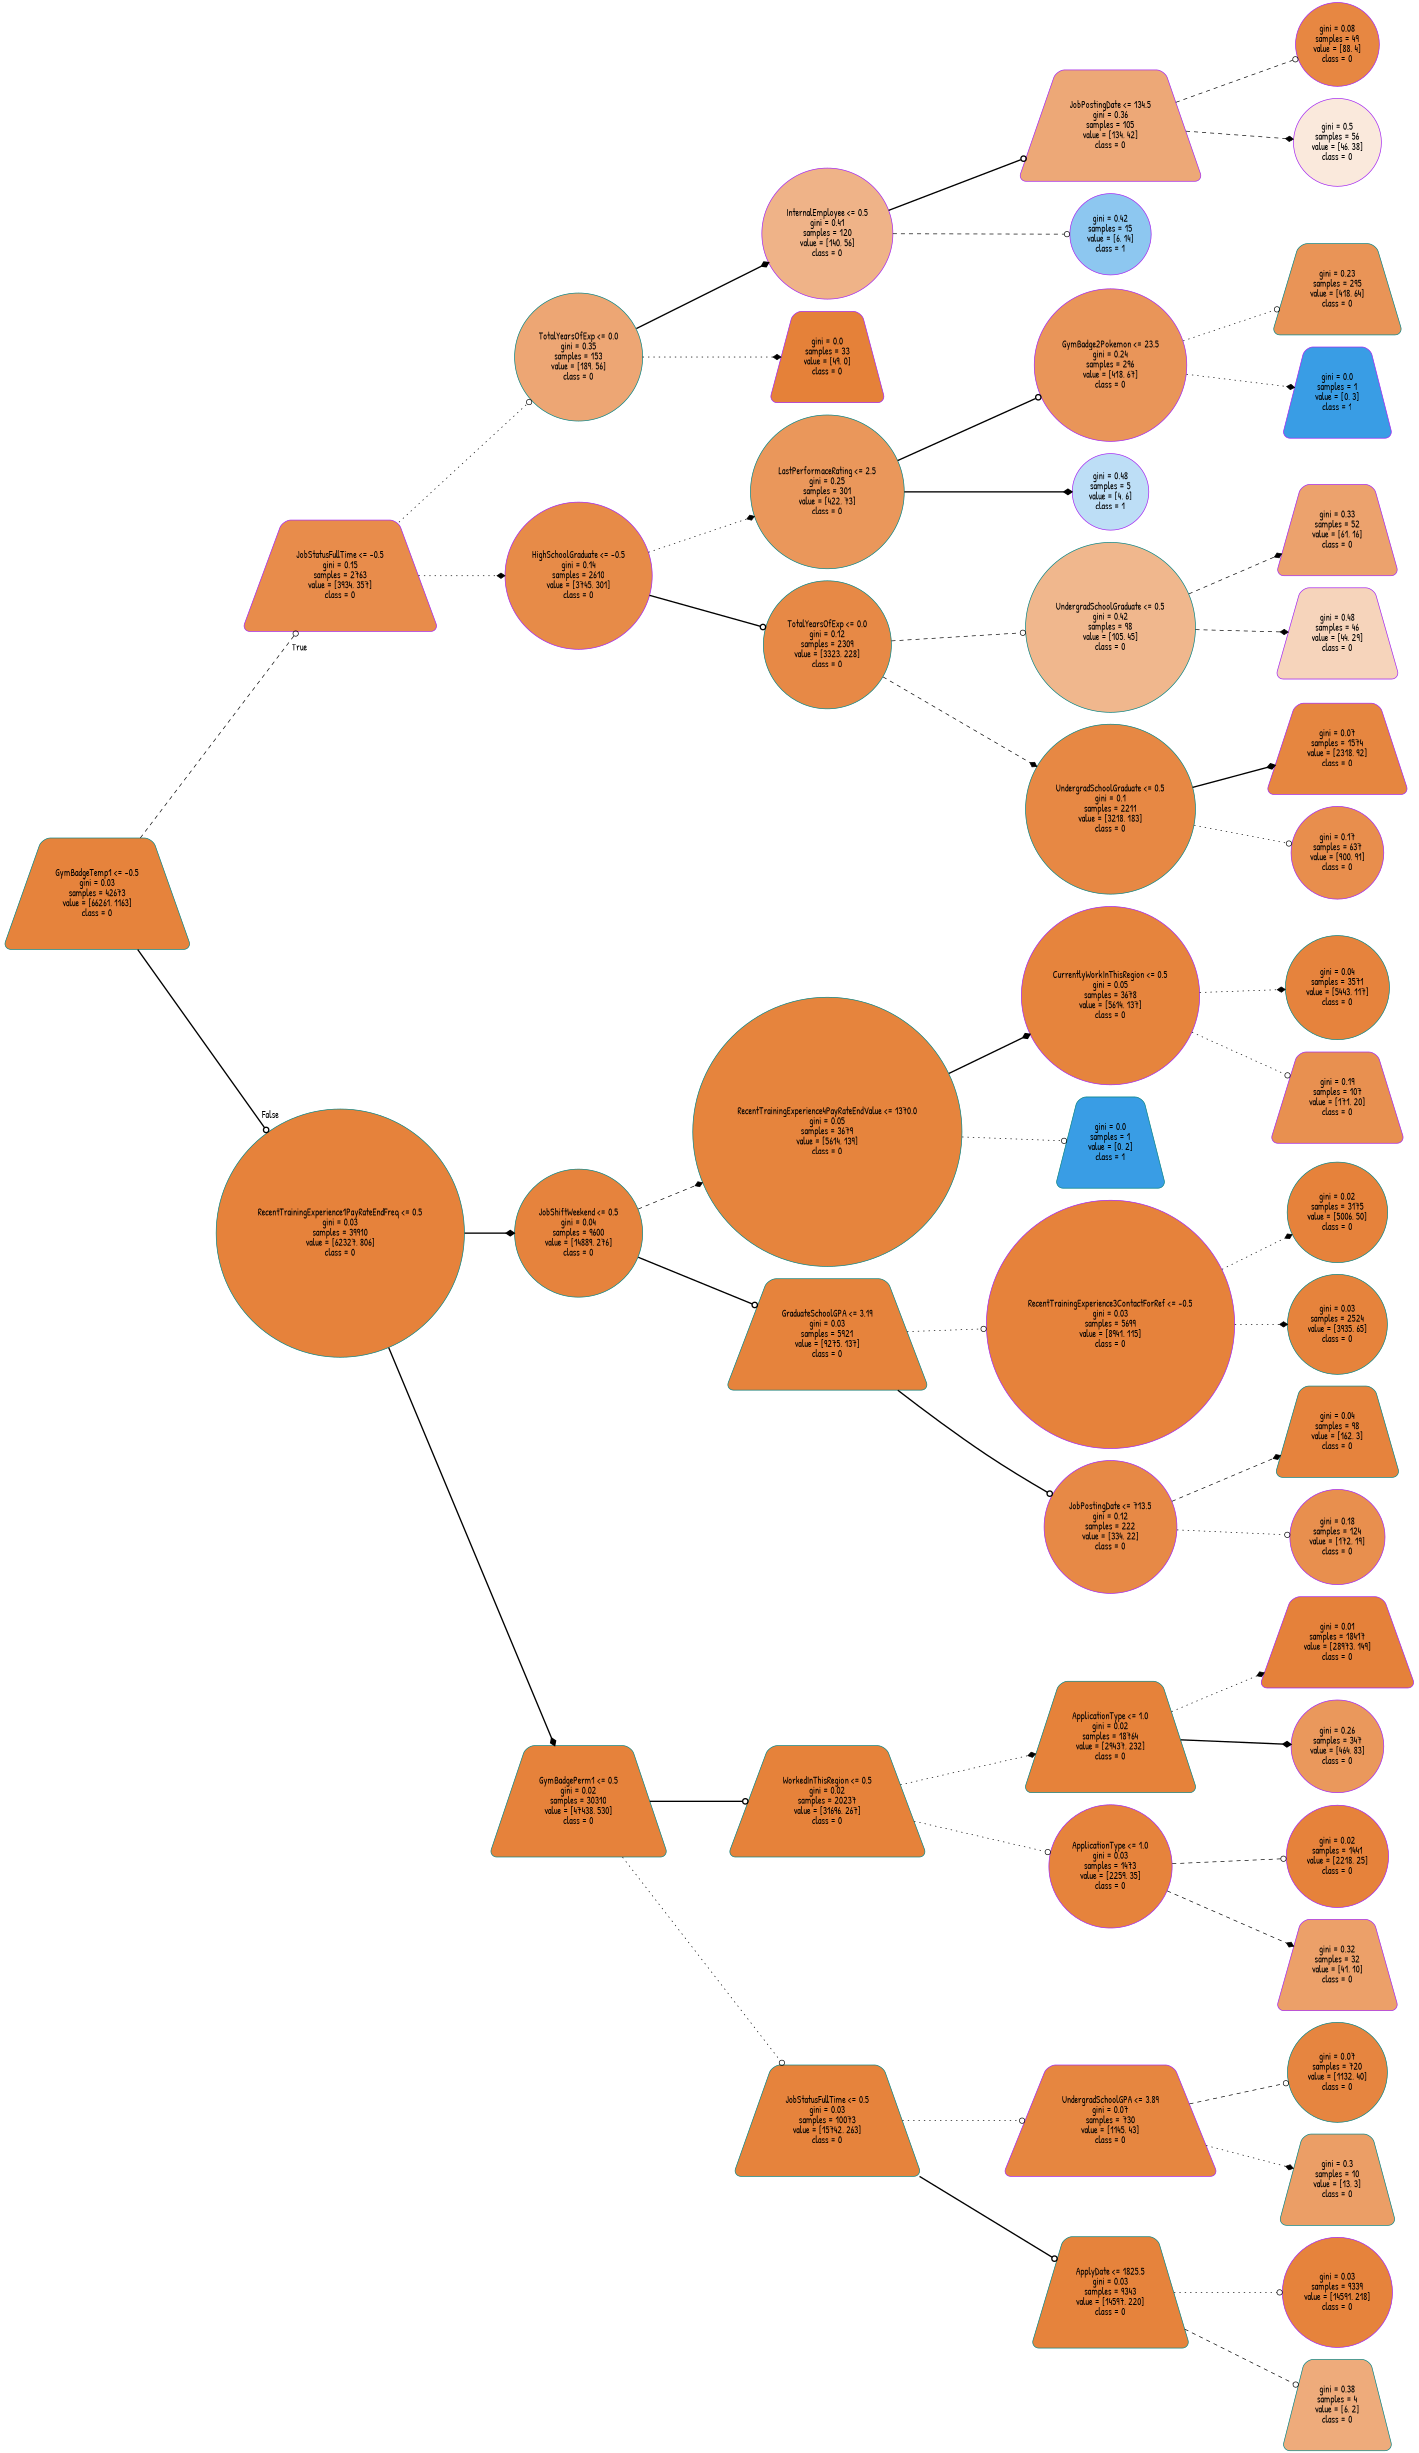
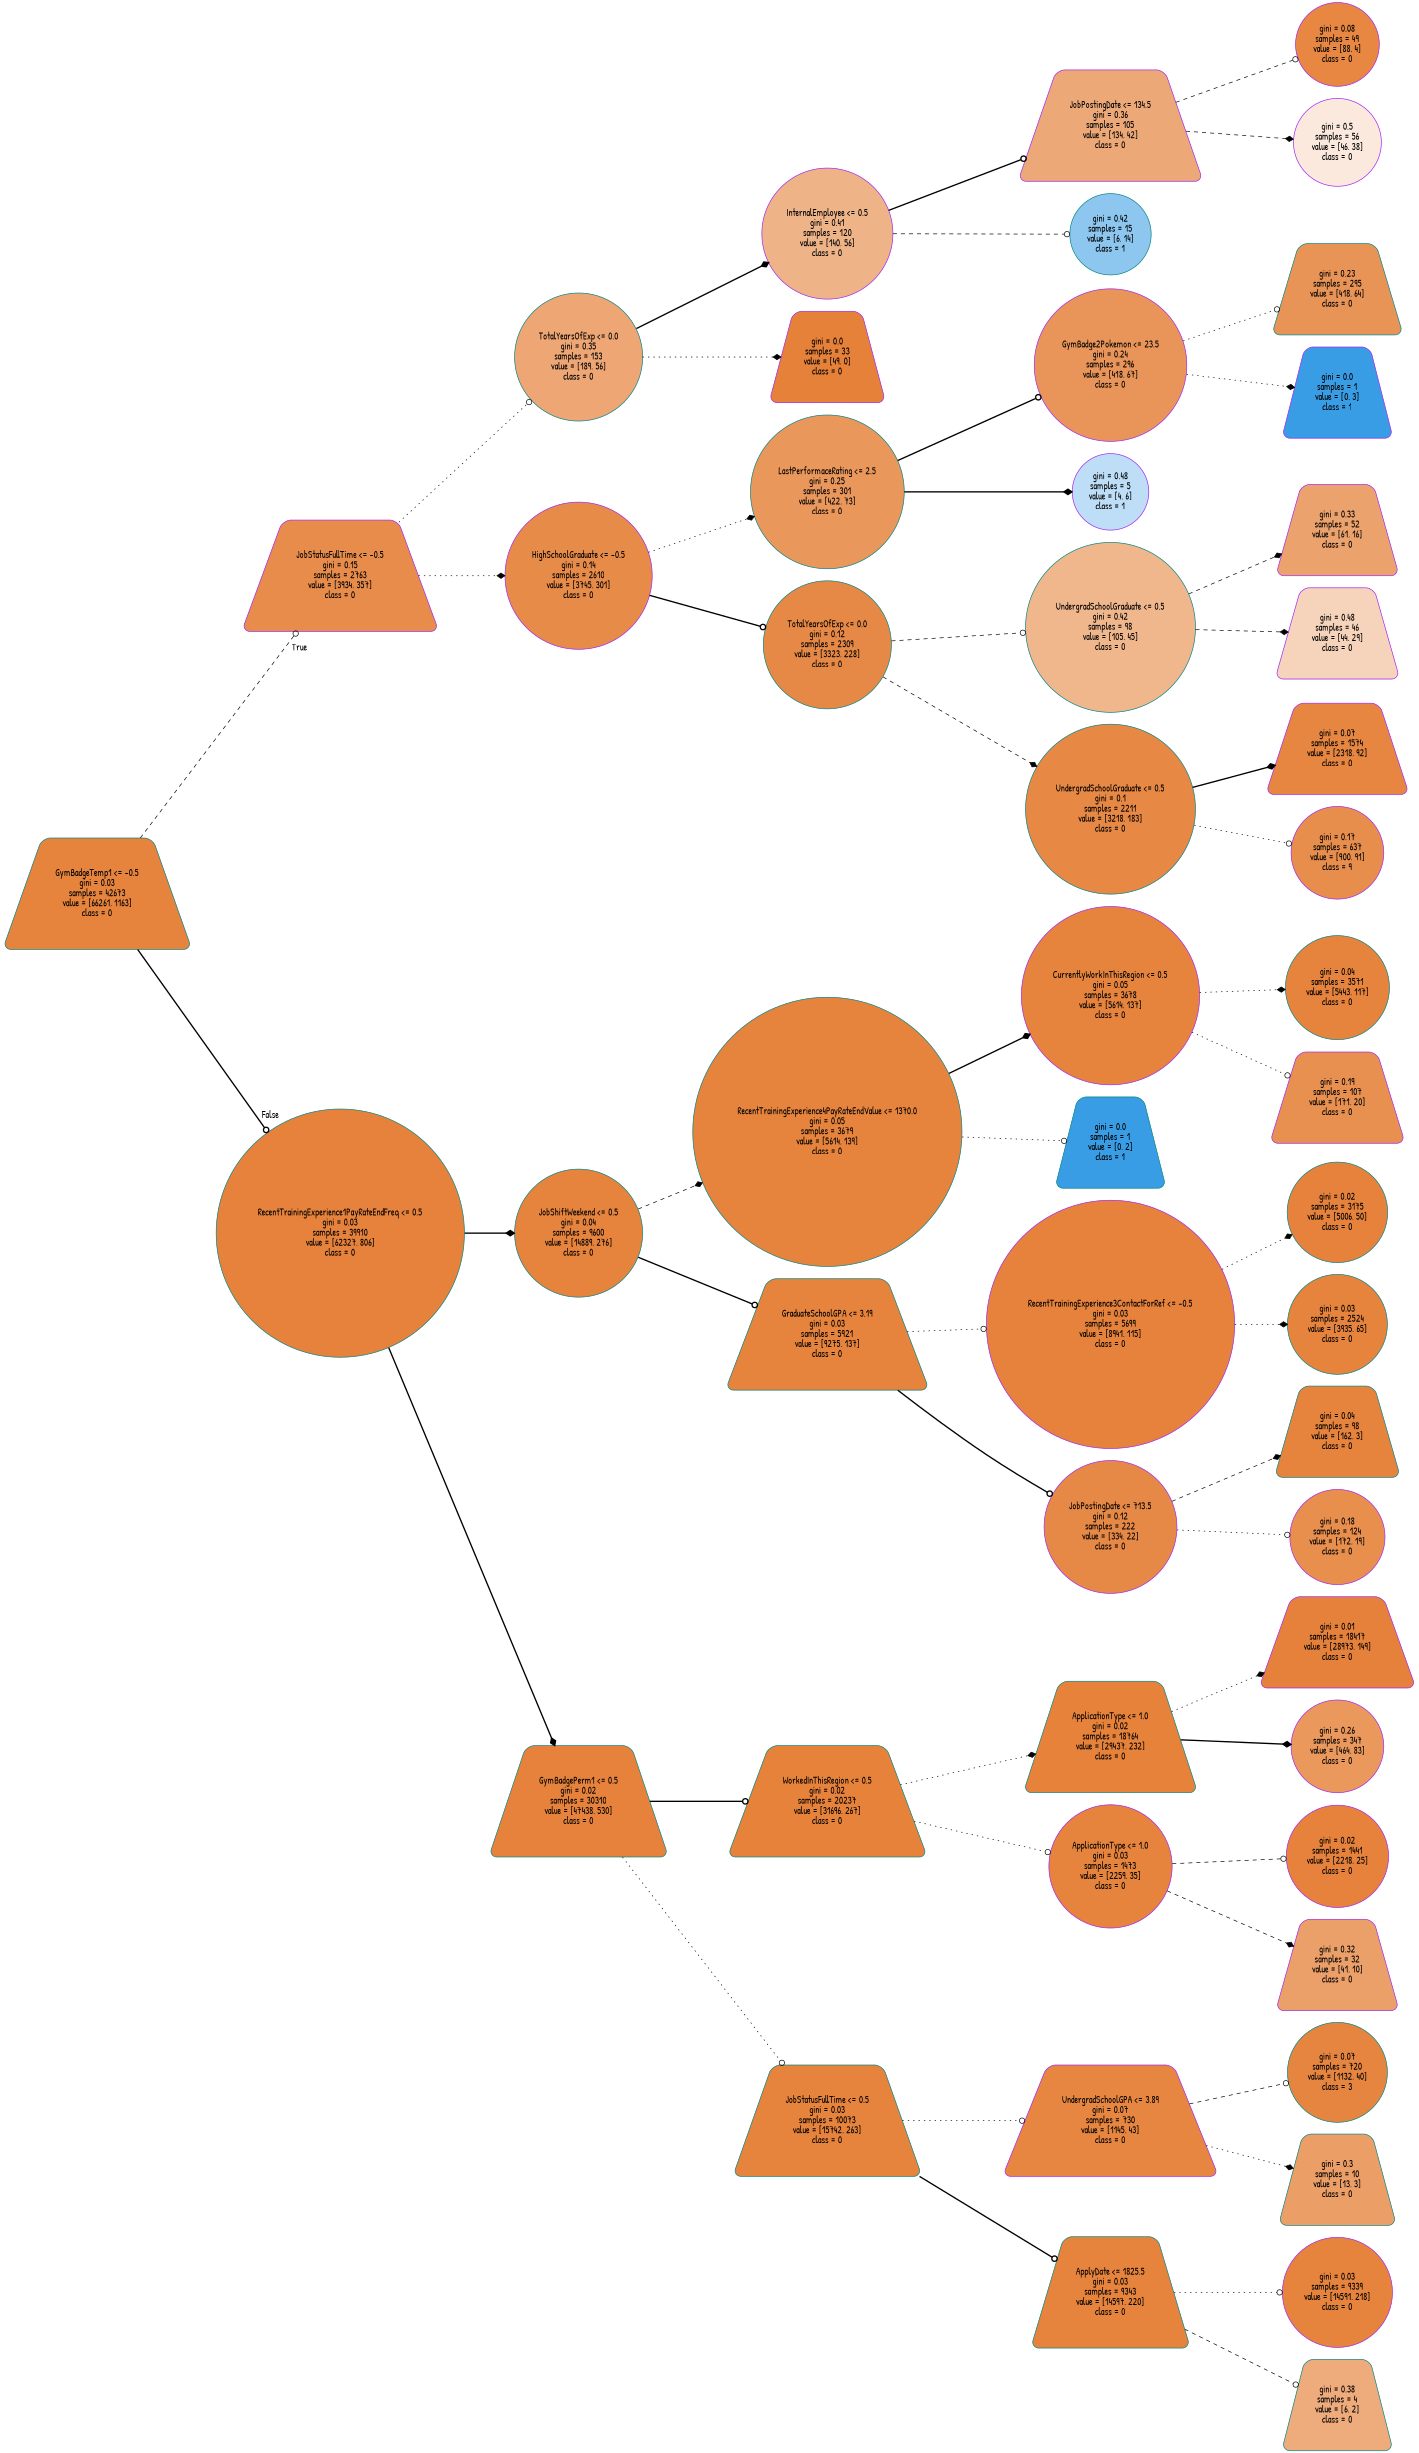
(1110, 234) -> (1110, 234)
(1337, 853) -> (1337, 853)
(1337, 2072) -> (1337, 2072)
